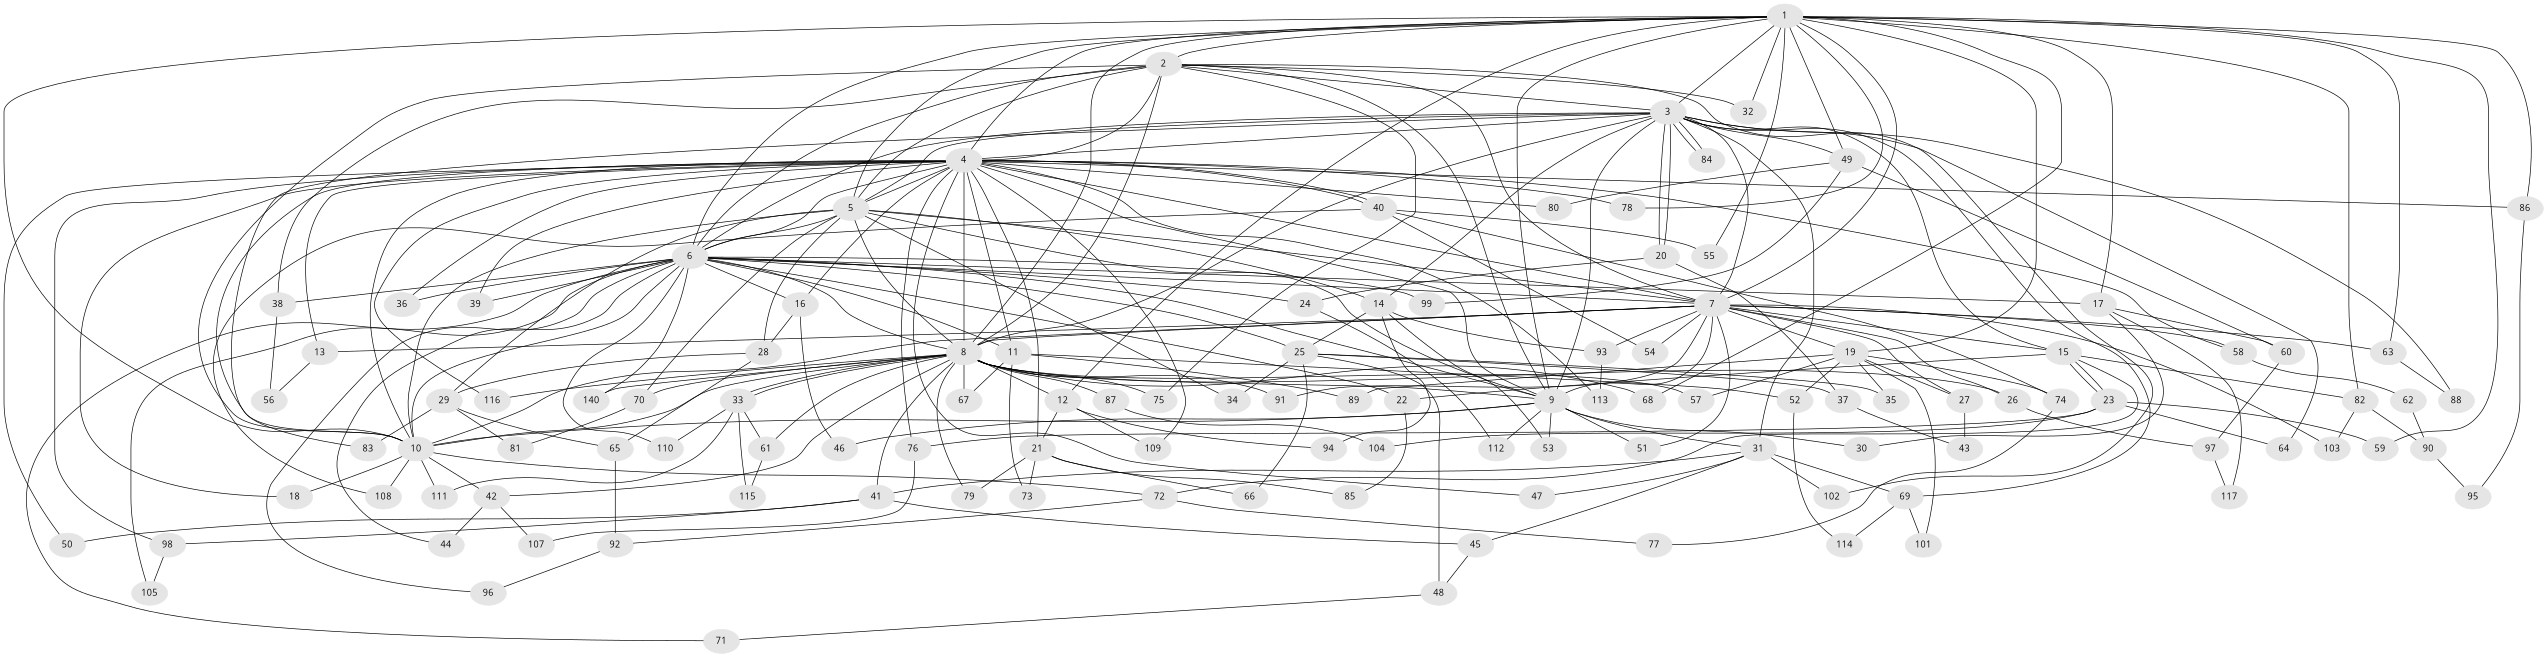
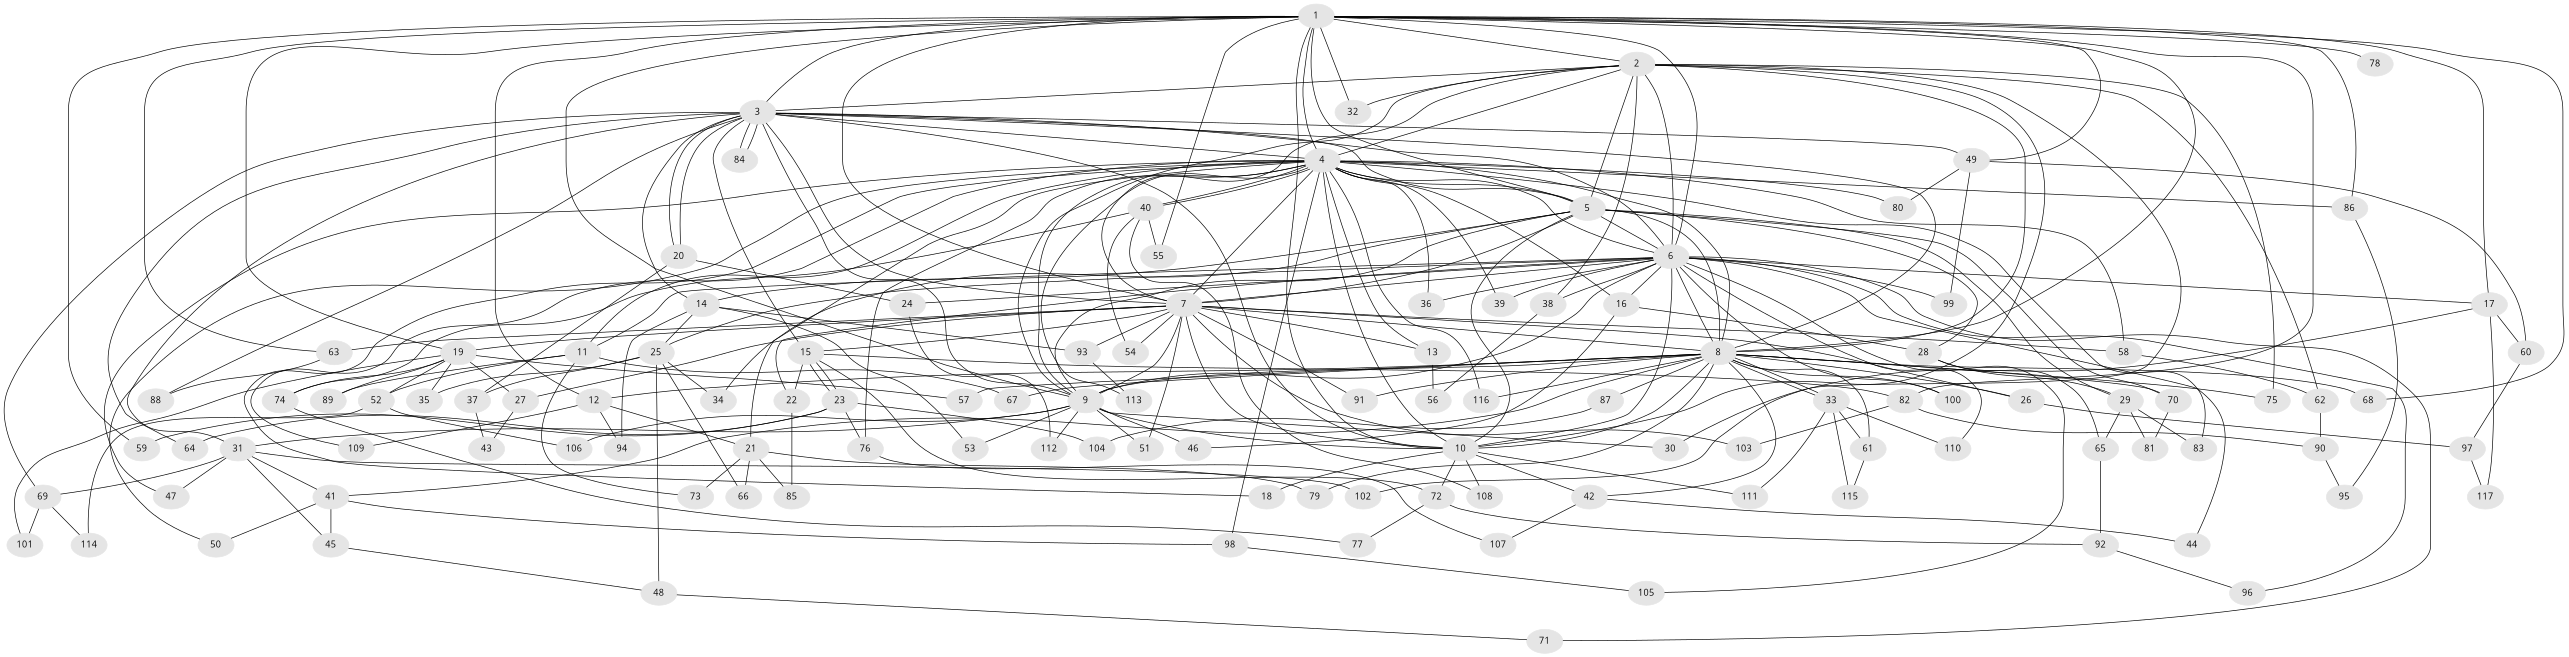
none -> (2070, 86)
(1423, 179) -> none
(591, 401) -> (1953, 401)
none -> (574, 449)
